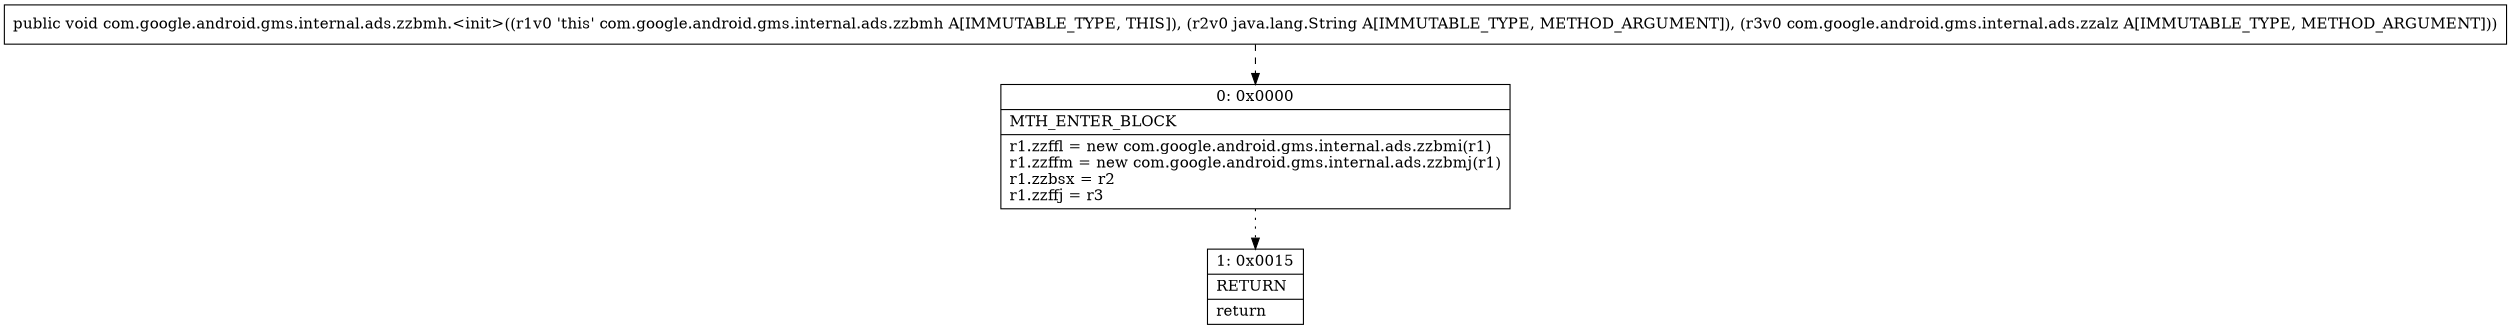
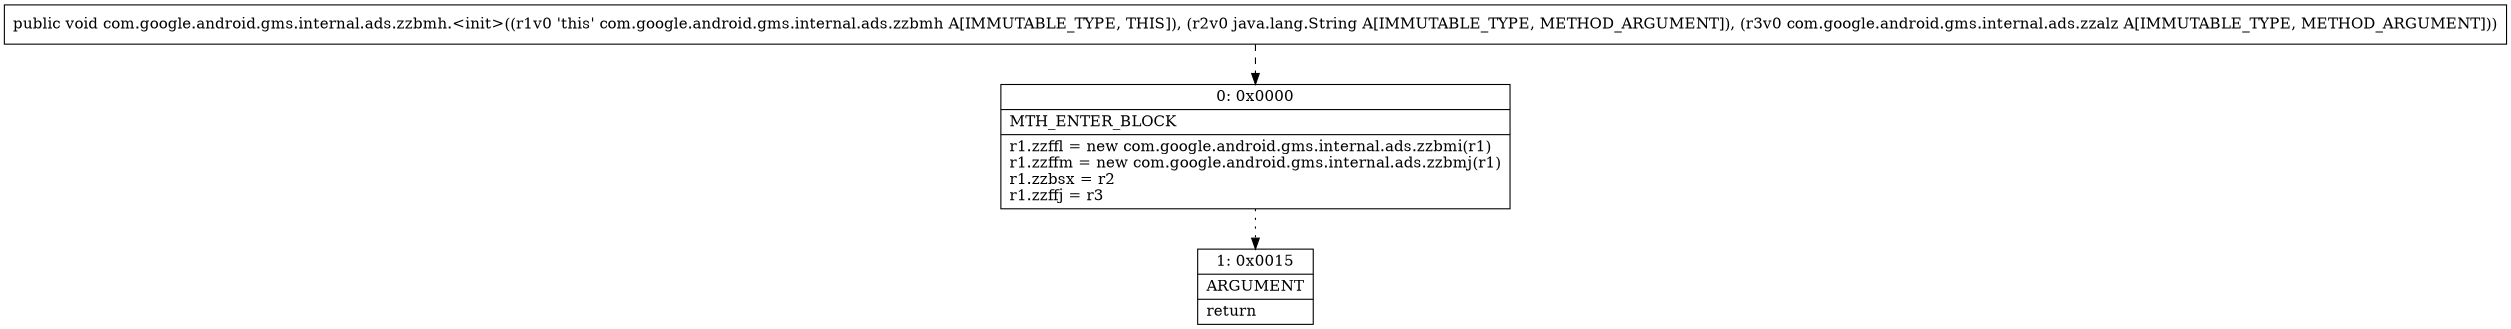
(1252, 286) -> (1255, 286)
